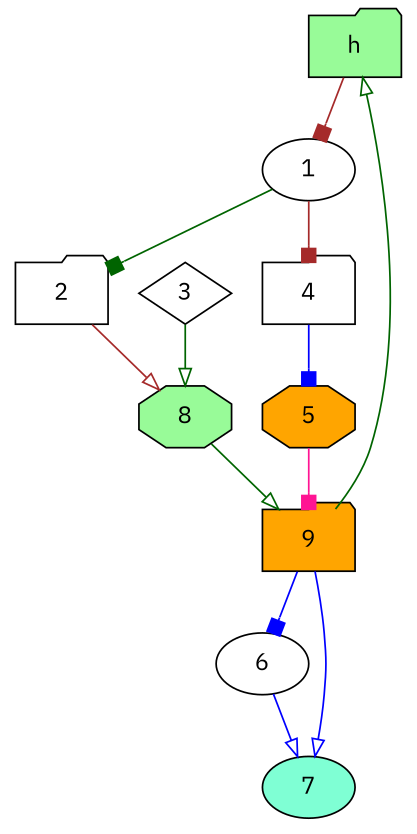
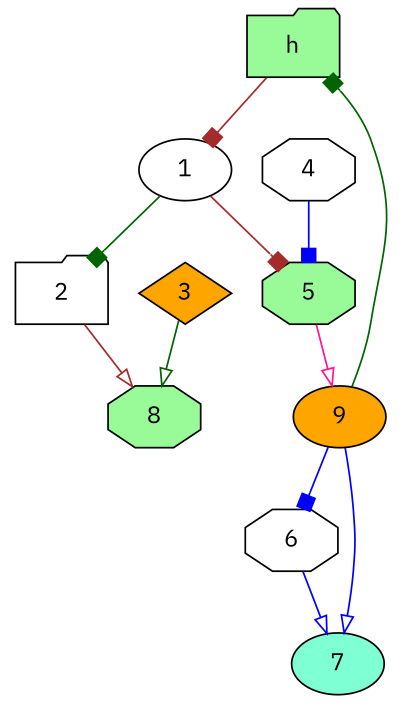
(309, 223) -> (240, 225)
(185, 293) -> (185, 293)
(309, 293) -> (309, 170)
(390, 307) -> (386, 235)
(309, 417) -> (309, 293)
(309, 470) -> (322, 347)
(239, 471) -> none
(309, 540) -> (340, 417)
(262, 664) -> (292, 540)
